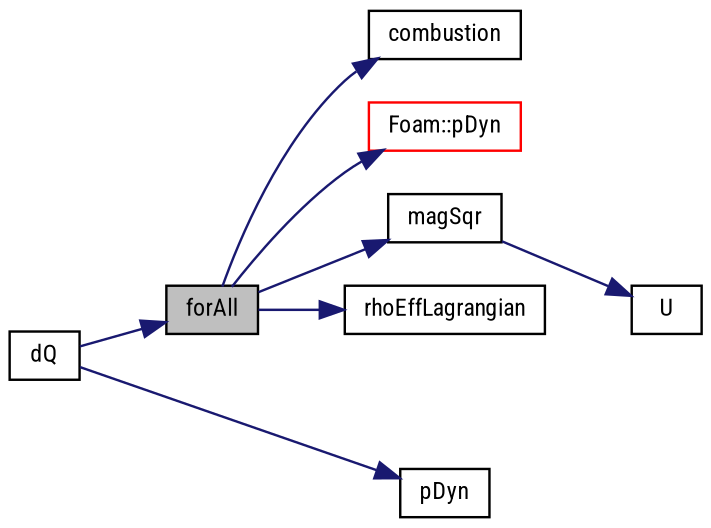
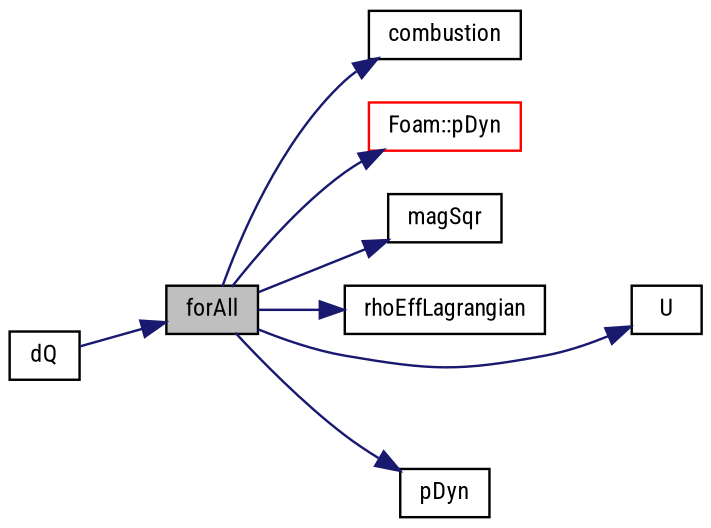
(555, 264) -> (433, 367)
(228, 419) -> (303, 400)
